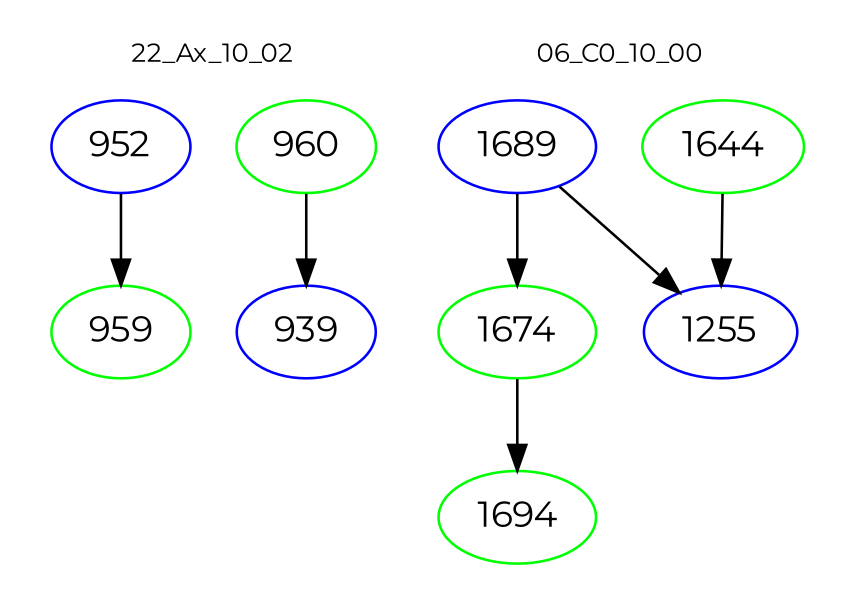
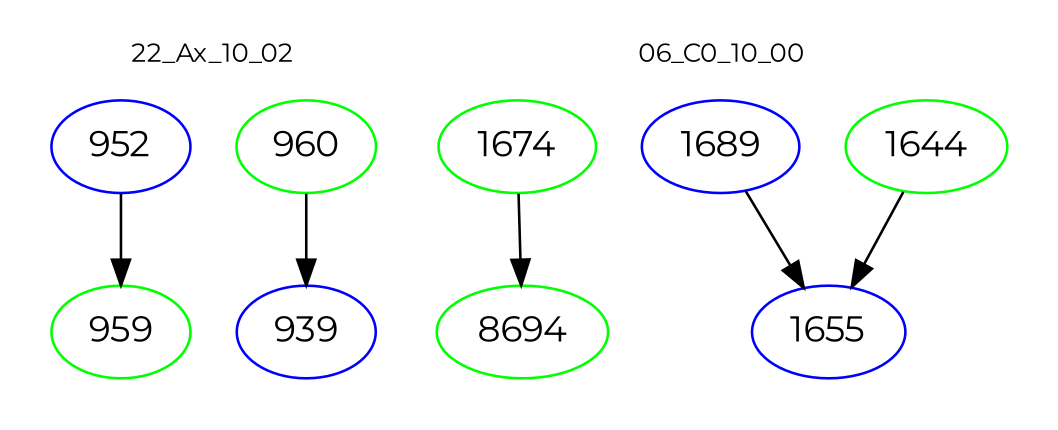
(517, 227) -> none
(721, 332) -> (829, 332)
(517, 517) -> (522, 332)
